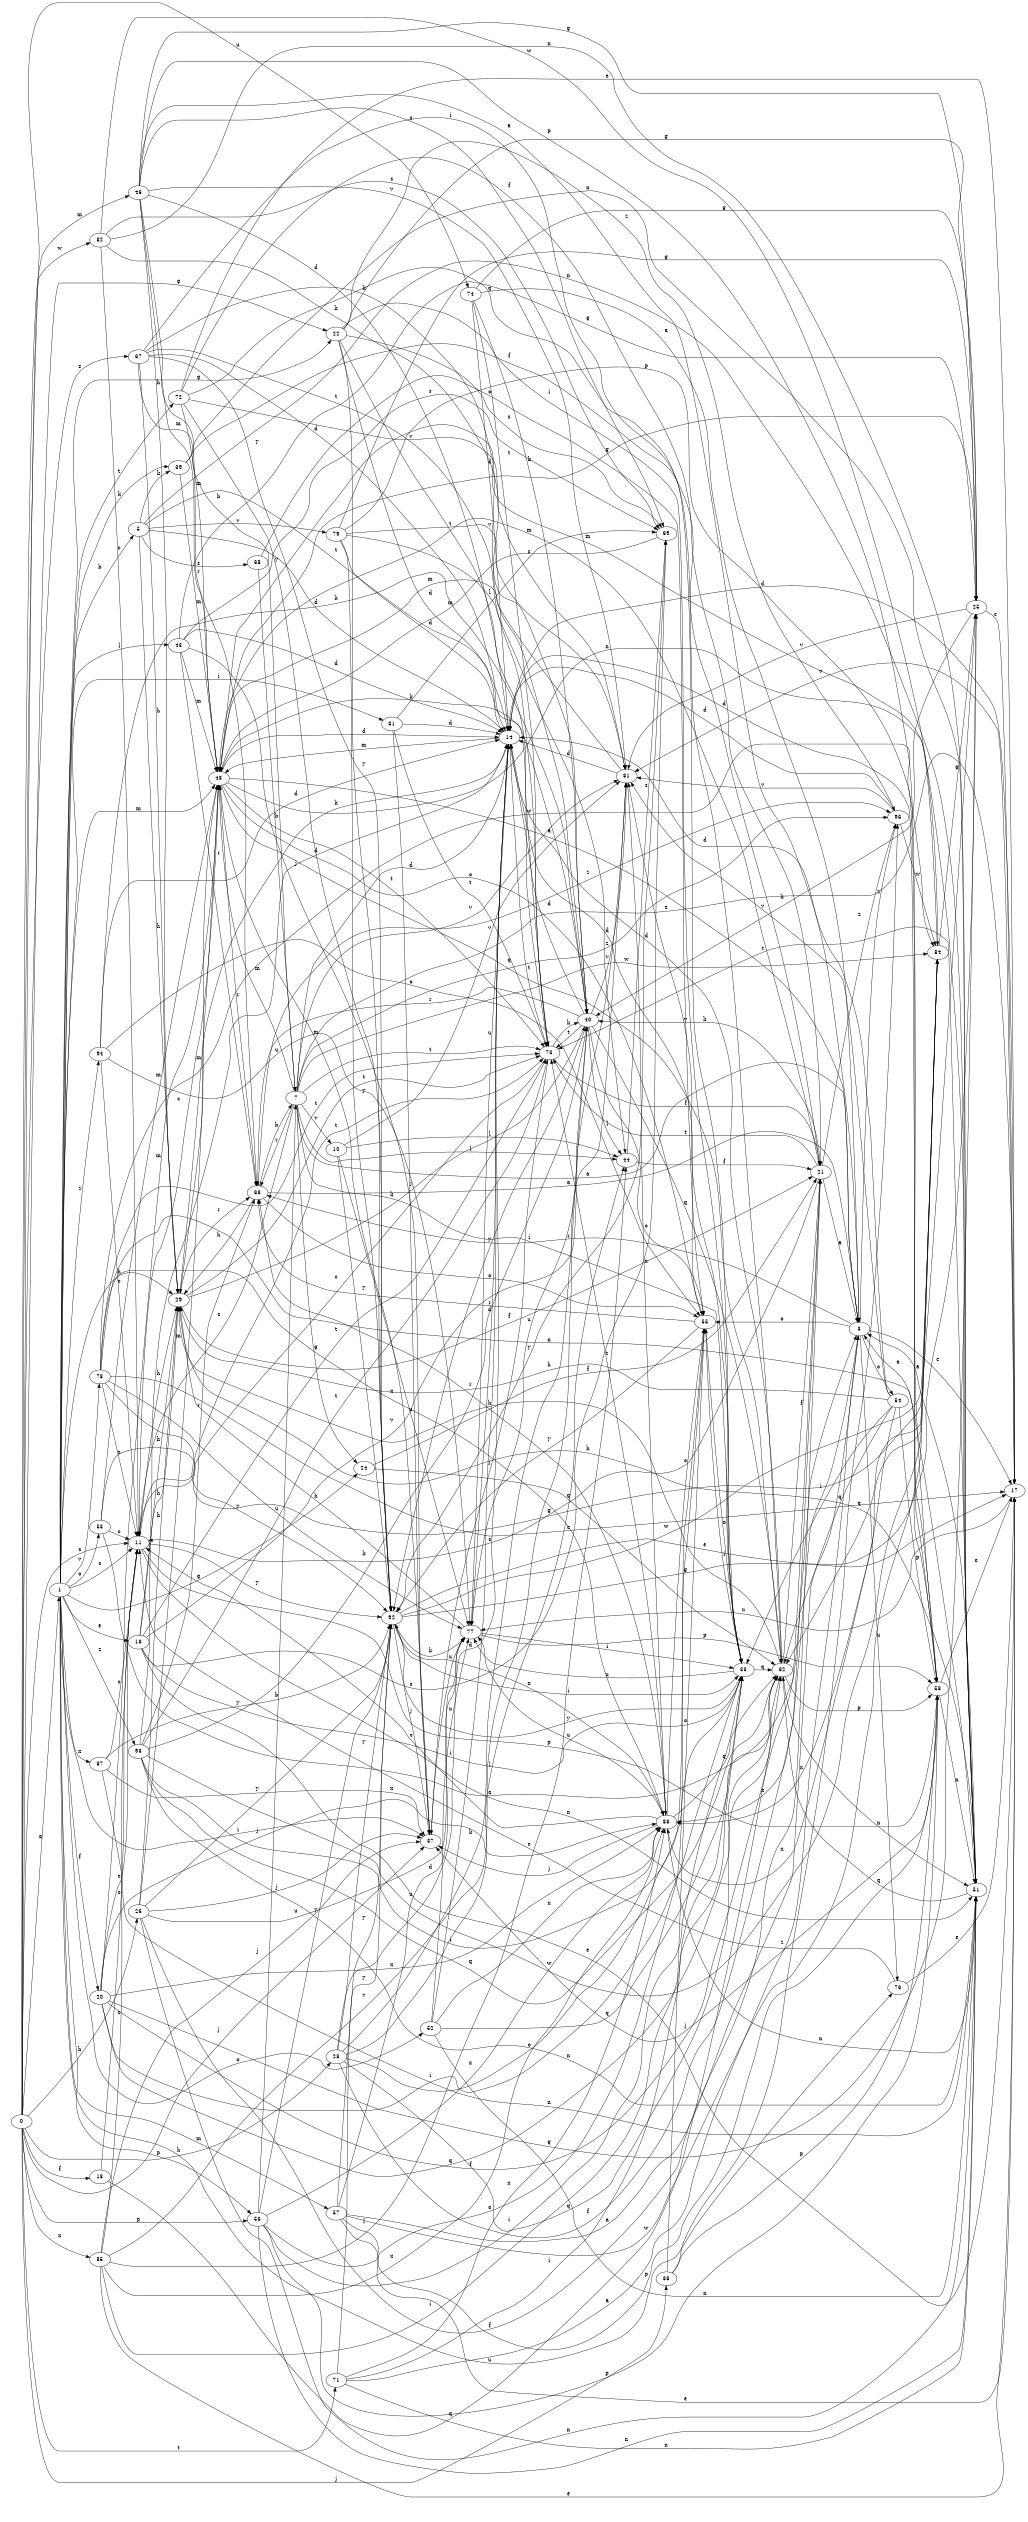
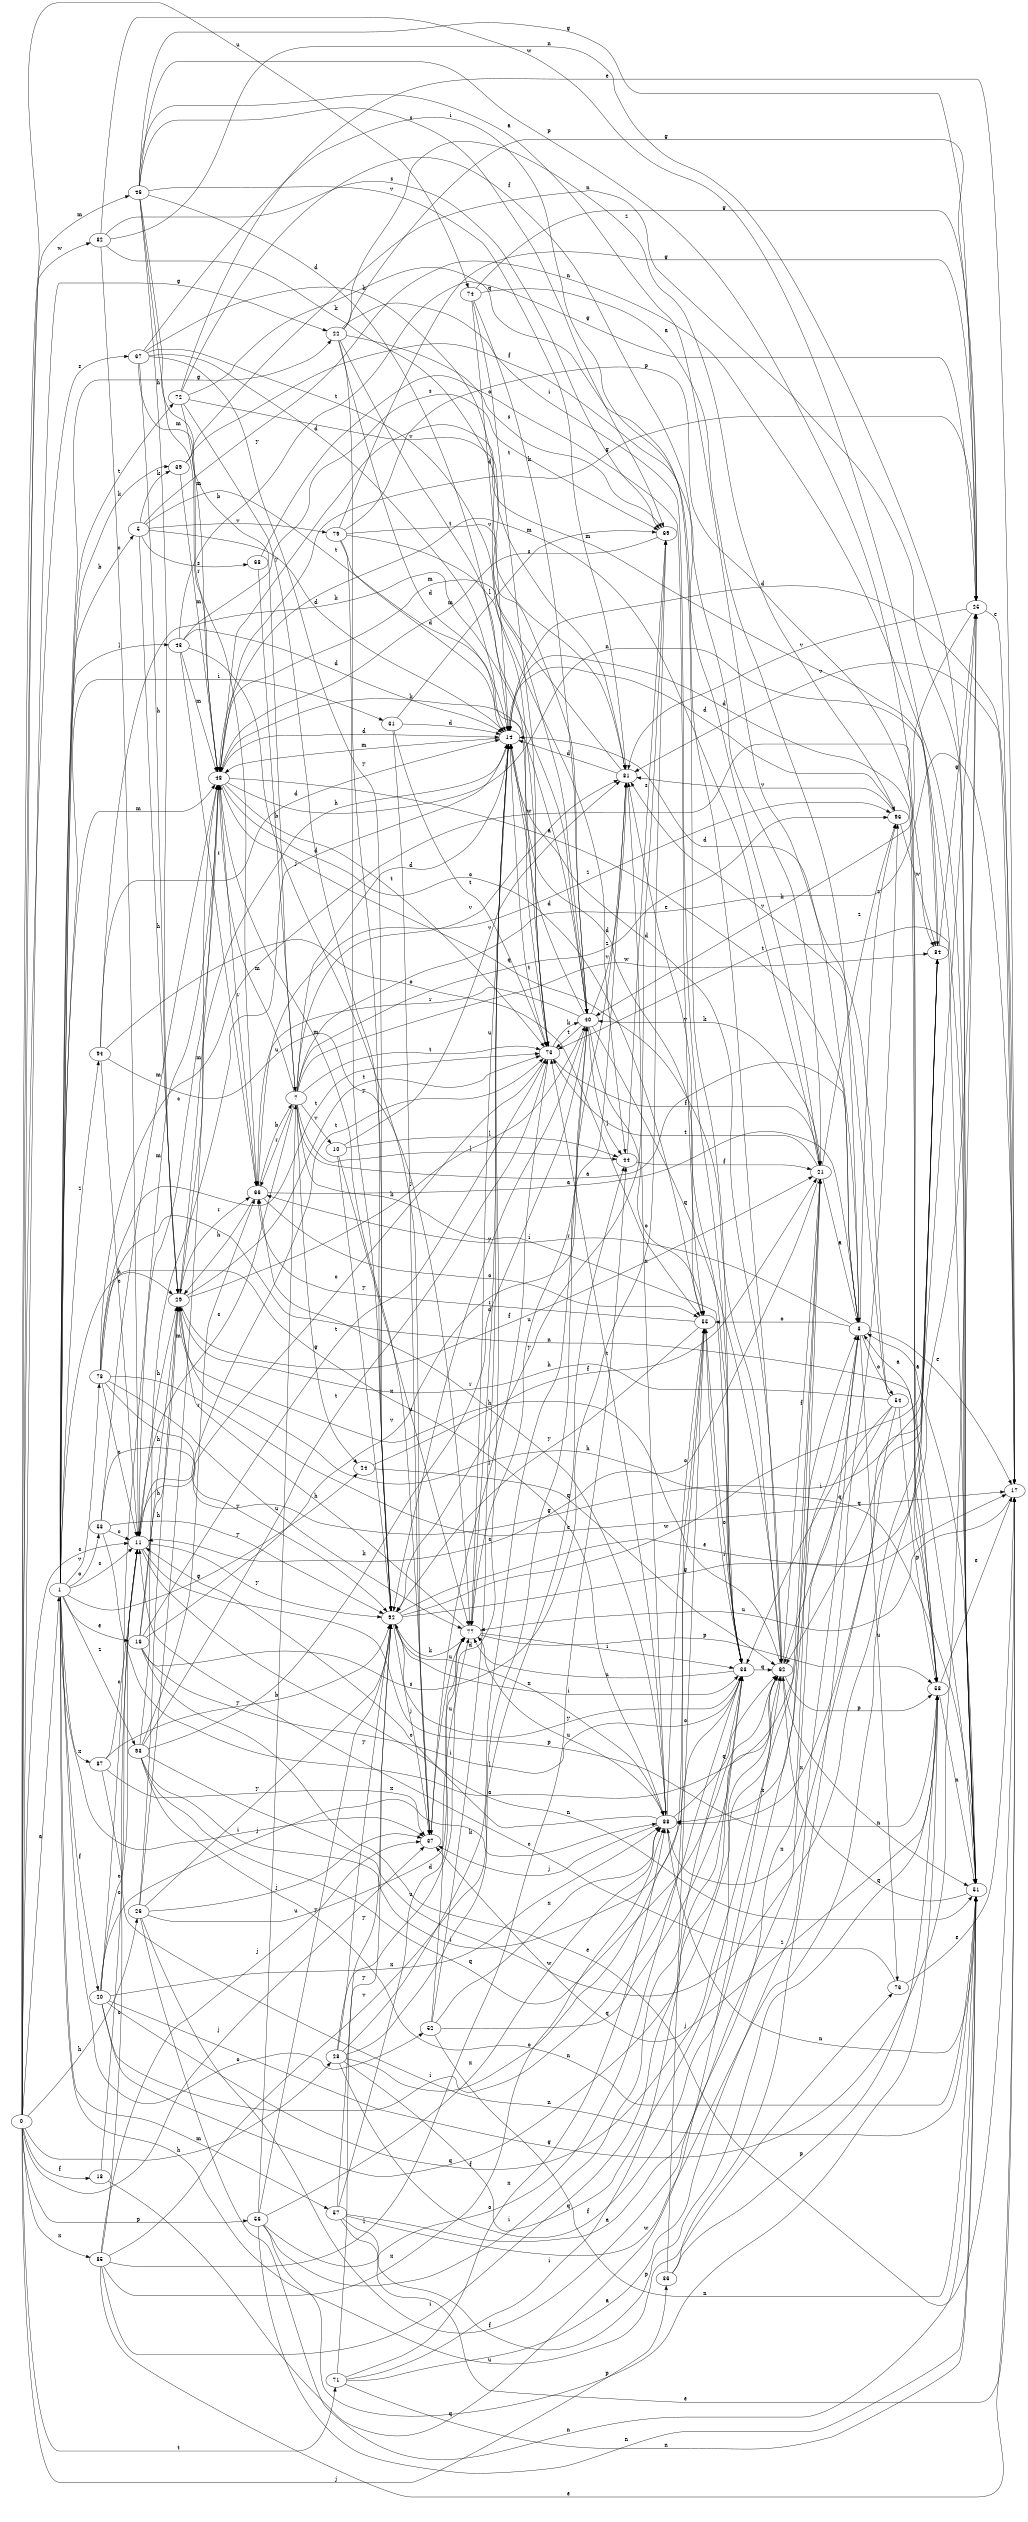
none -> (251, 1544)
(69, 1958) -> none
